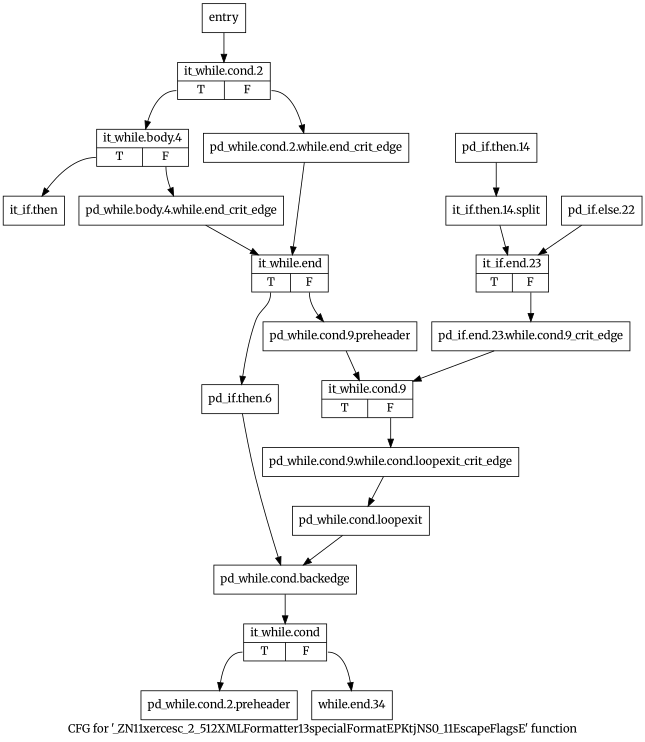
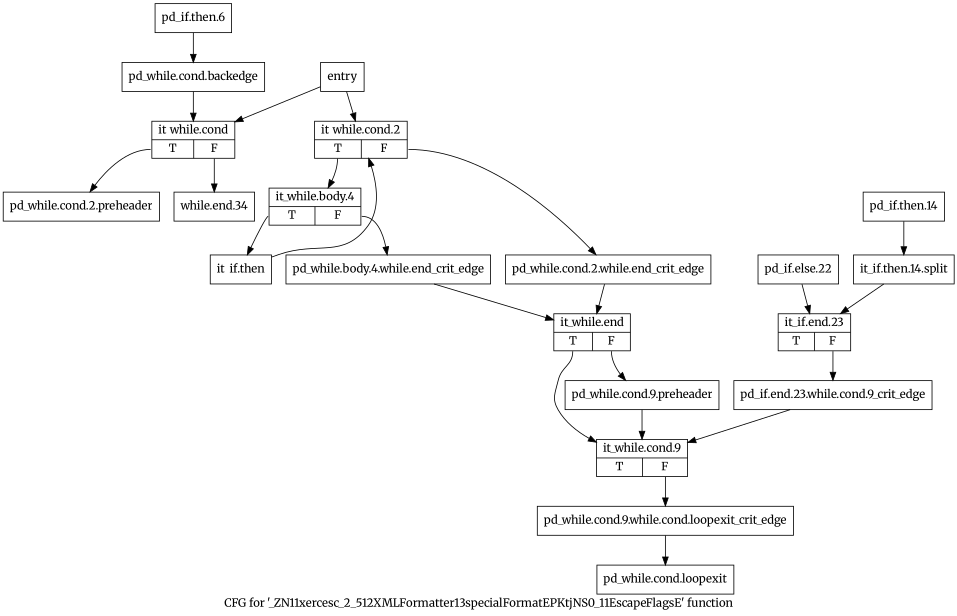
none -> (281, 103)
none -> (352, 240)
(252, 332) -> (555, 400)
(326, 548) -> none
